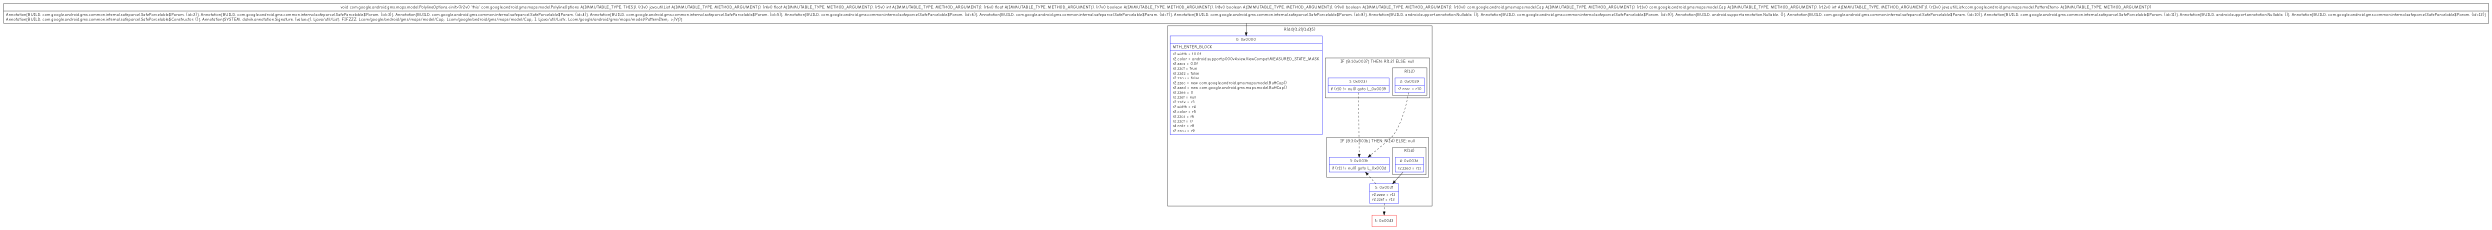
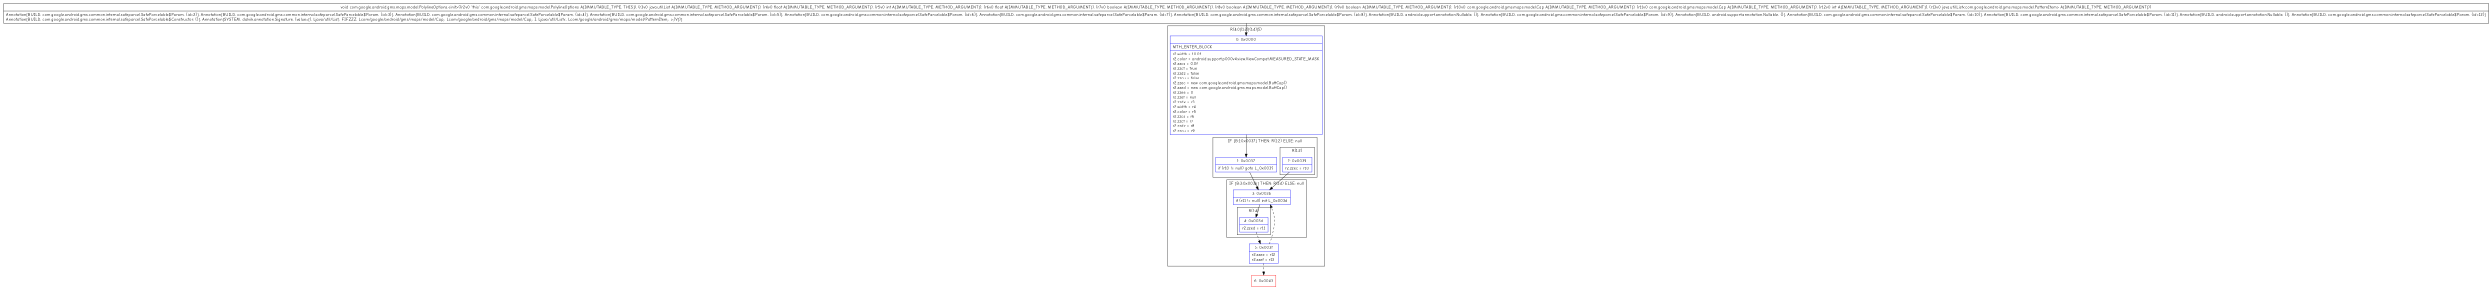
(1359, 123) -> (1254, 182)
(1184, 126) -> (1184, 126)
(1397, 129) -> (1279, 182)
none -> (1246, 144)
(1359, 168) -> (1262, 201)
(1399, 177) -> (1258, 236)
none -> (1258, 209)
